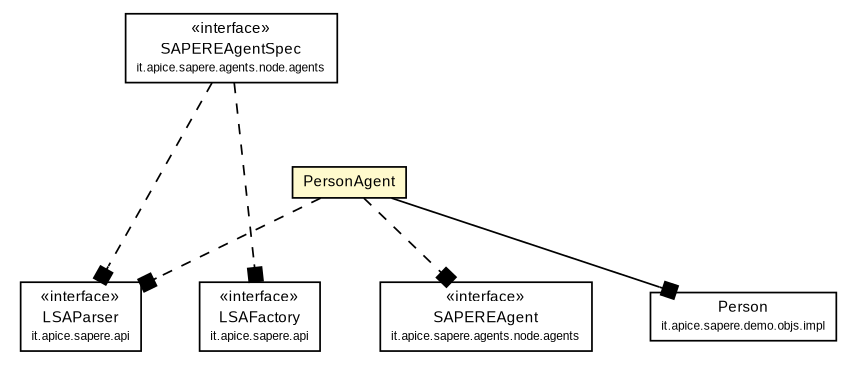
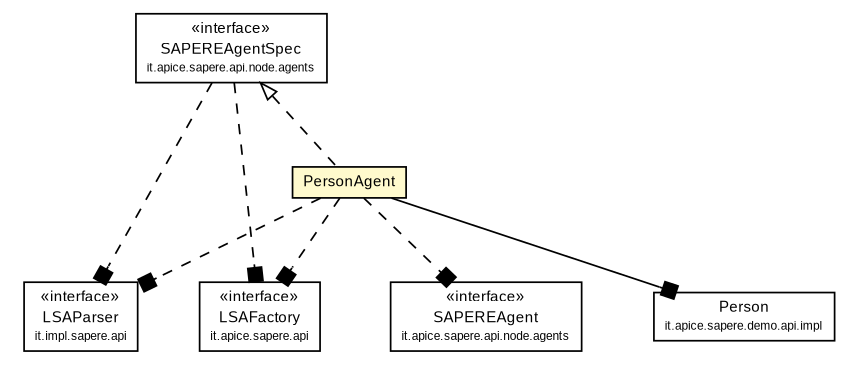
(231, 68) -> (231, 68)
none -> (305, 131)
none -> (316, 233)
(743, 326) -> (744, 326)
(81, 336) -> (81, 336)
(486, 336) -> (486, 336)
